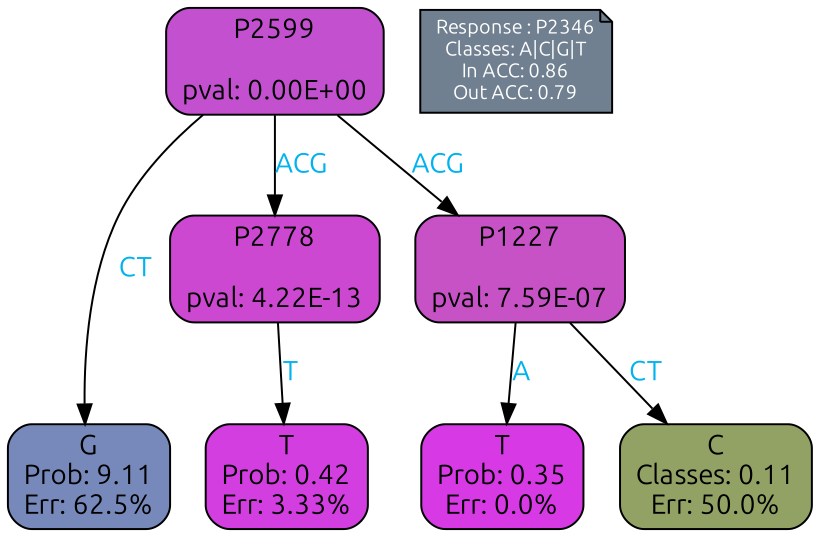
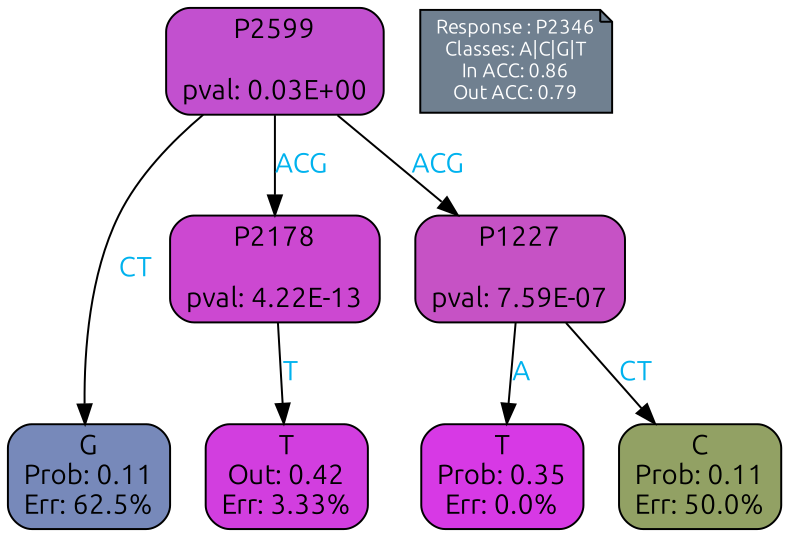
(275, 61) -> (275, 61)
(275, 269) -> (275, 269)
(89, 477) -> (89, 477)
(287, 477) -> (287, 477)
(716, 477) -> (700, 477)
